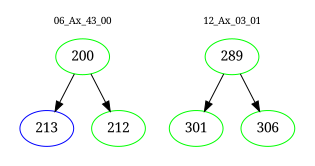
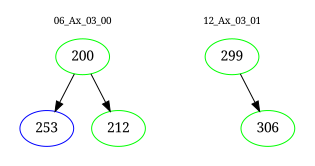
(83, 21) -> (83, 21)
(232, 57) -> (232, 57)
(47, 128) -> (47, 128)
(196, 128) -> none
